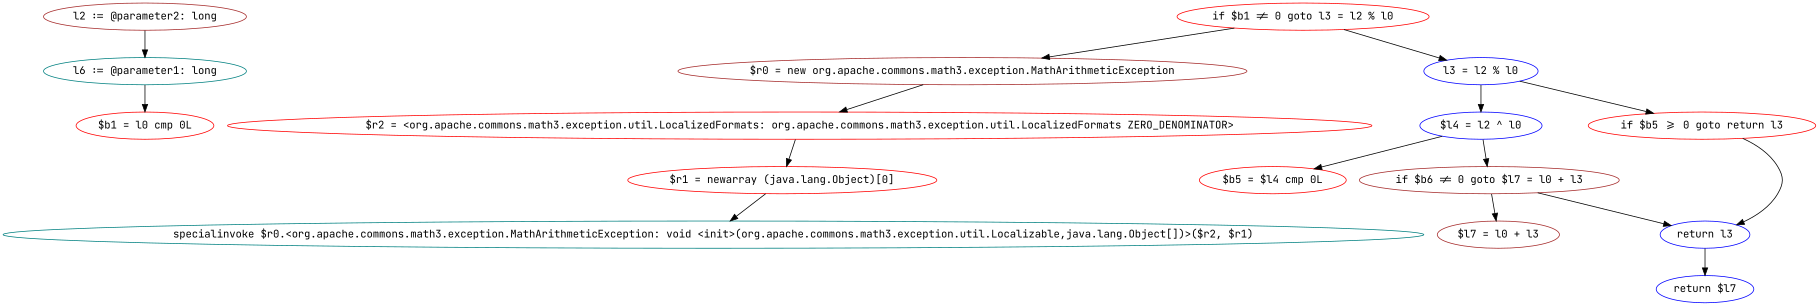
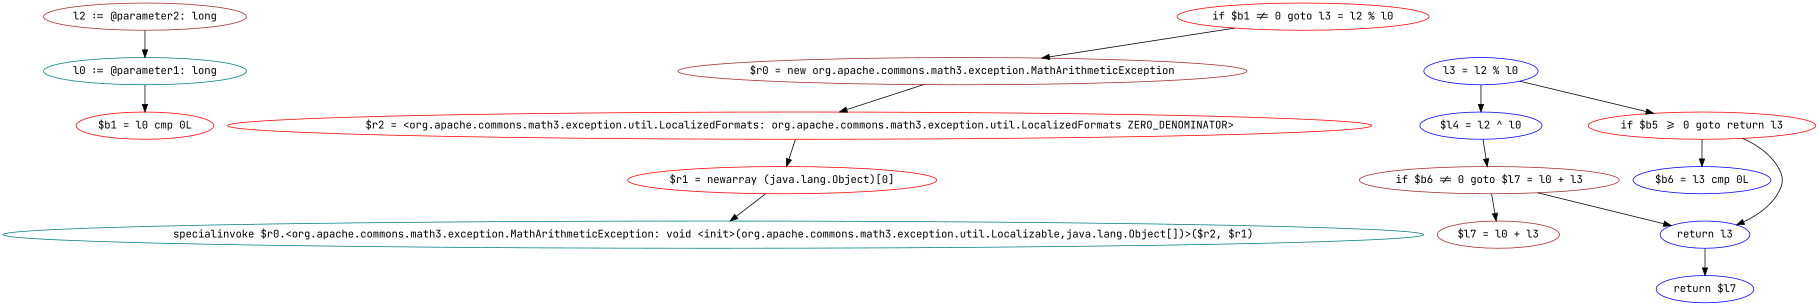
(1392, 44) -> none
(145, 71) -> (145, 71)
(1273, 180) -> none
none -> (1702, 180)
